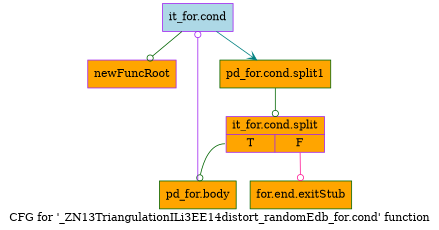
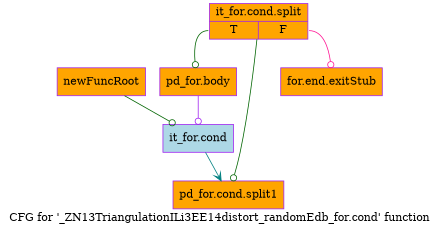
(167, 44) -> (147, 108)
(275, 74) -> (228, 195)
(275, 99) -> (248, 107)
(198, 195) -> (198, 82)
(301, 195) -> (332, 82)
